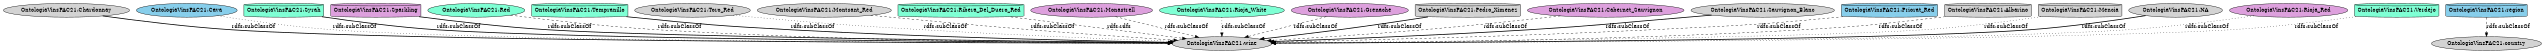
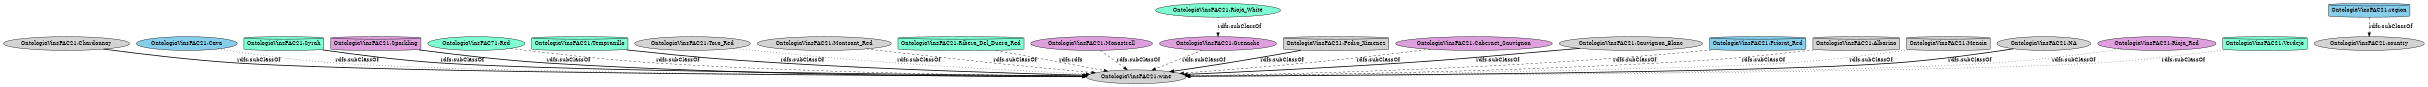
(476, 10) -> (476, 44)
(1222, 25) -> (1218, 25)
